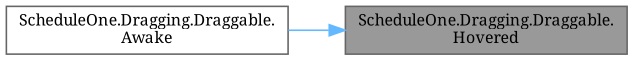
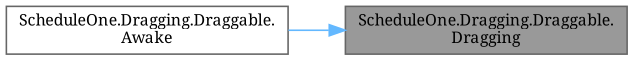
(486, 30) -> (486, 30)
